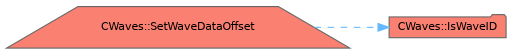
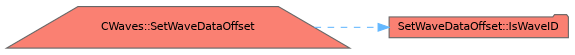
(448, 27) -> (479, 27)
